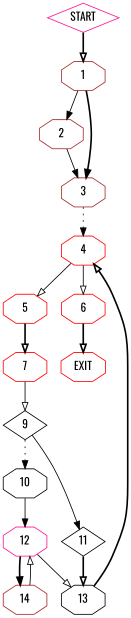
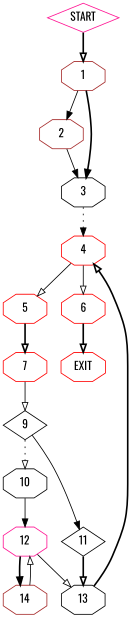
(83, 192) -> (83, 192)
(25, 450) -> (25, 450)
